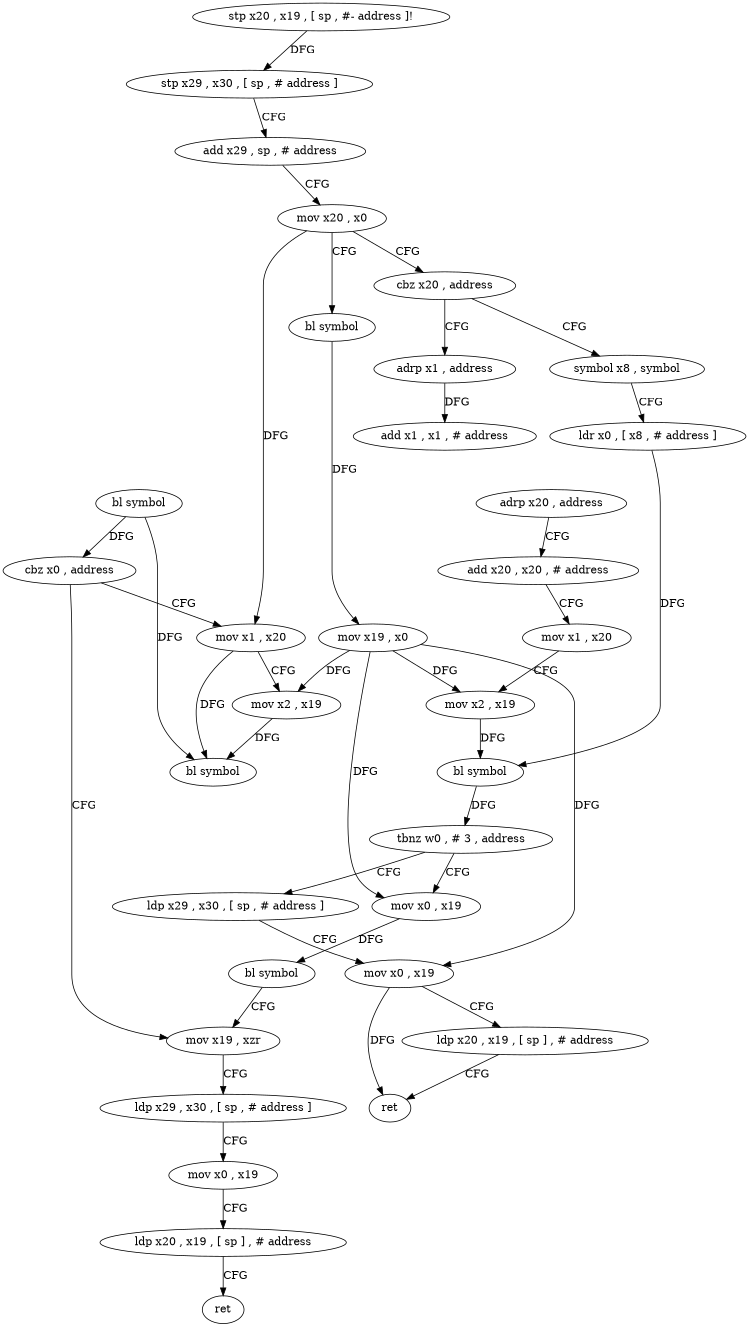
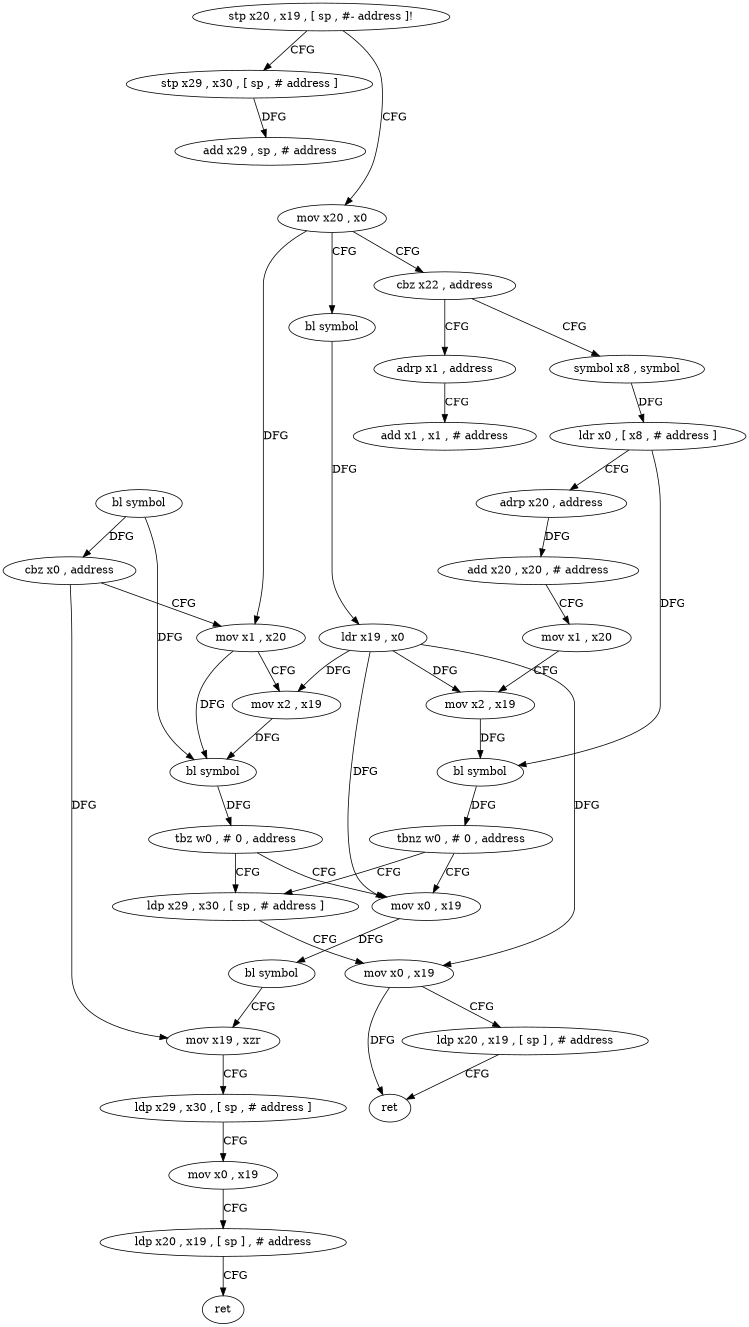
(303, 51) -> (303, 51)
(274, 118) -> (274, 118)
(299, 182) -> (382, 111)
(445, 286) -> (445, 286)
(457, 403) -> (457, 403)
(651, 403) -> (651, 403)
none -> (603, 468)
(558, 537) -> (558, 537)
(373, 638) -> (373, 638)
(84, 806) -> (84, 806)
none -> (236, 839)
(461, 839) -> (461, 839)
